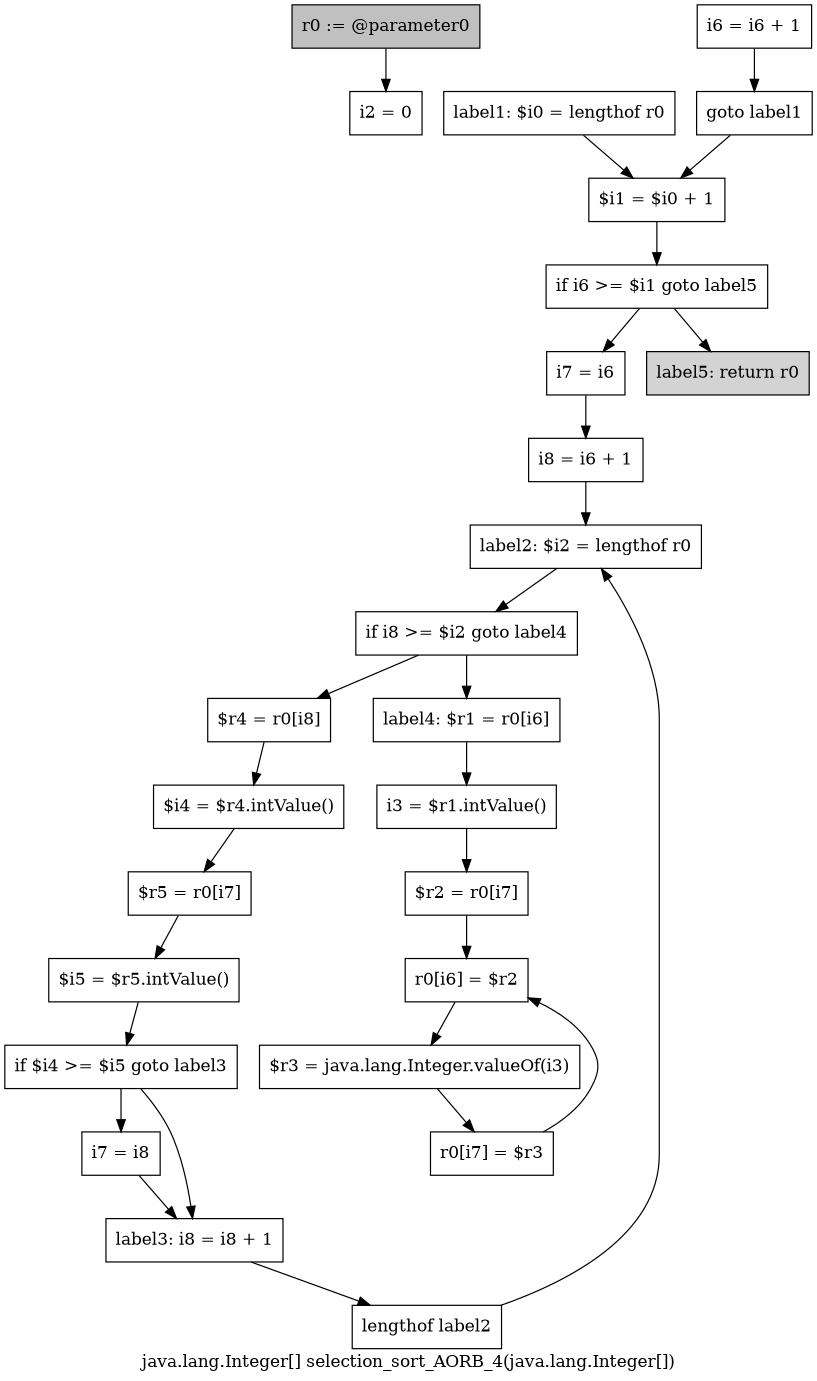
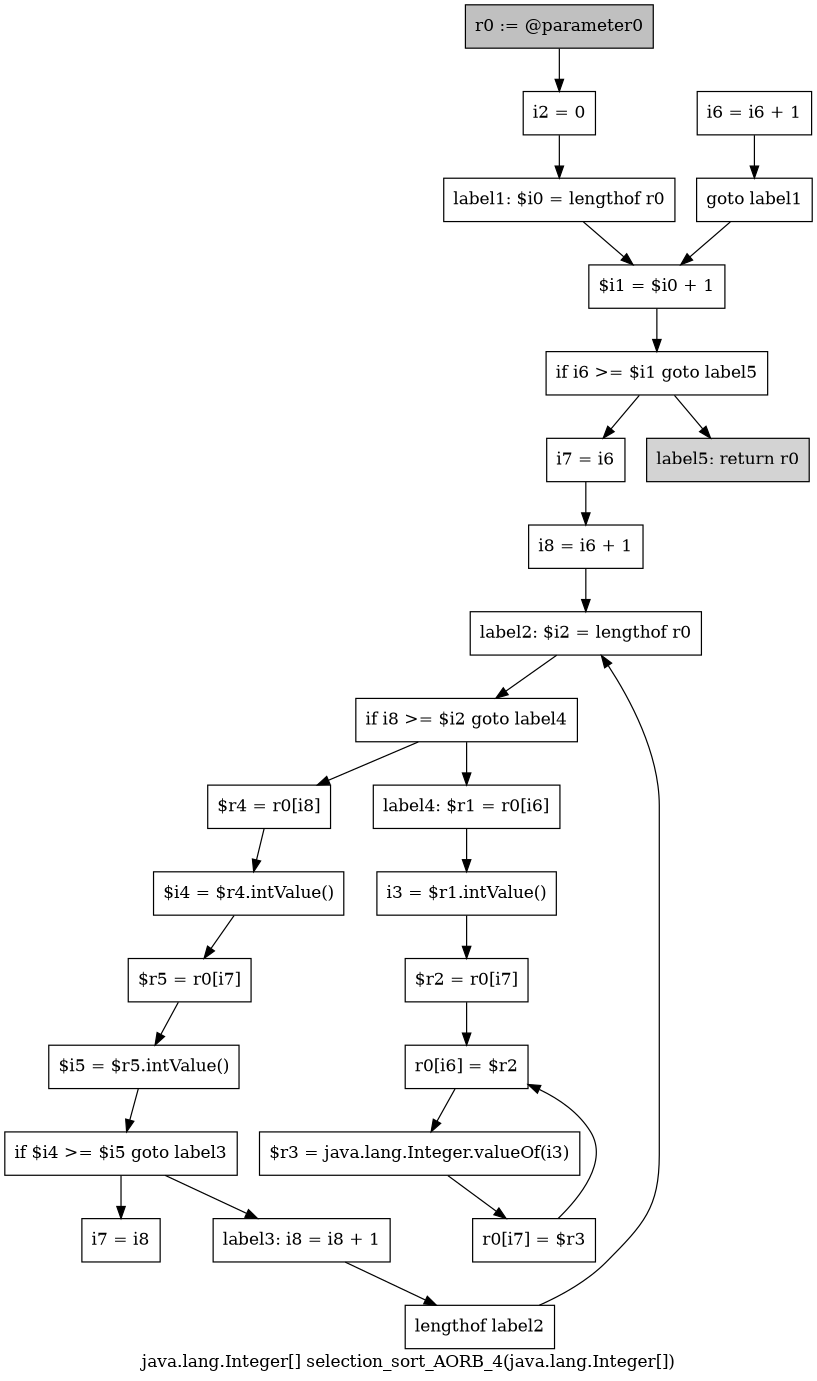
none -> (559, 151)
(154, 1192) -> none
